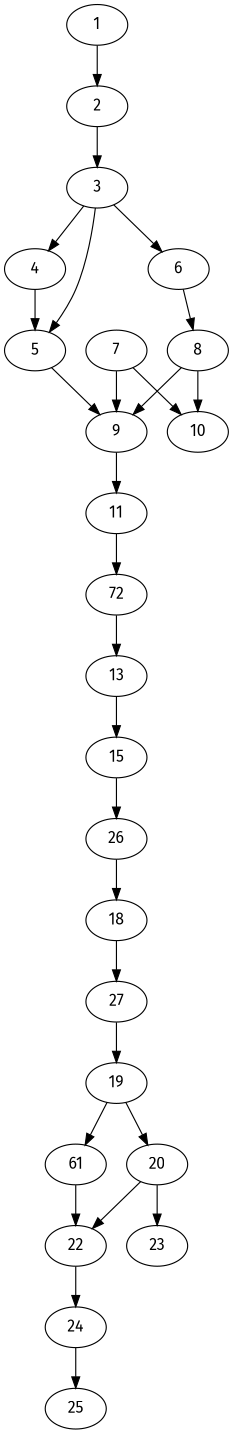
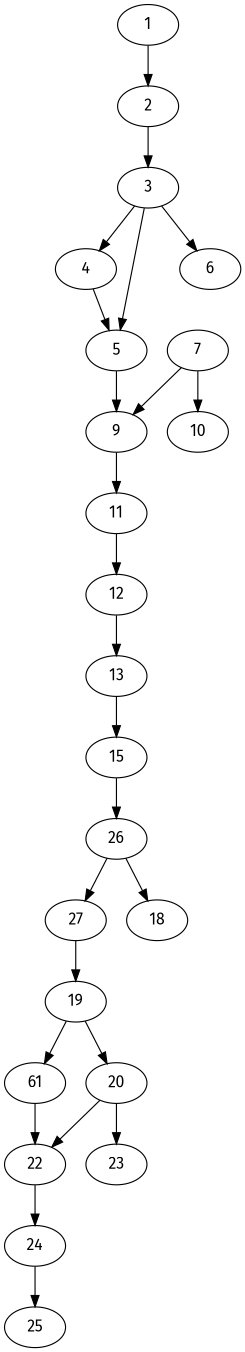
(198, 350) -> none
(116, 595) -> (116, 595)
(116, 955) -> (99, 875)
